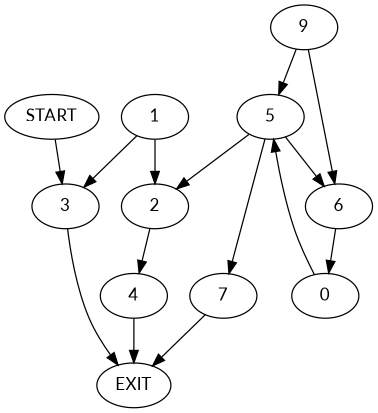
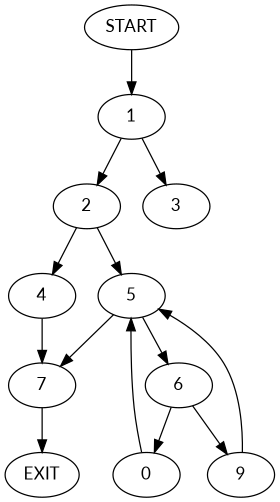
(320, 111) -> (206, 425)
(58, 156) -> (132, 66)
(218, 158) -> (106, 246)
(81, 295) -> none
(134, 335) -> (42, 335)
